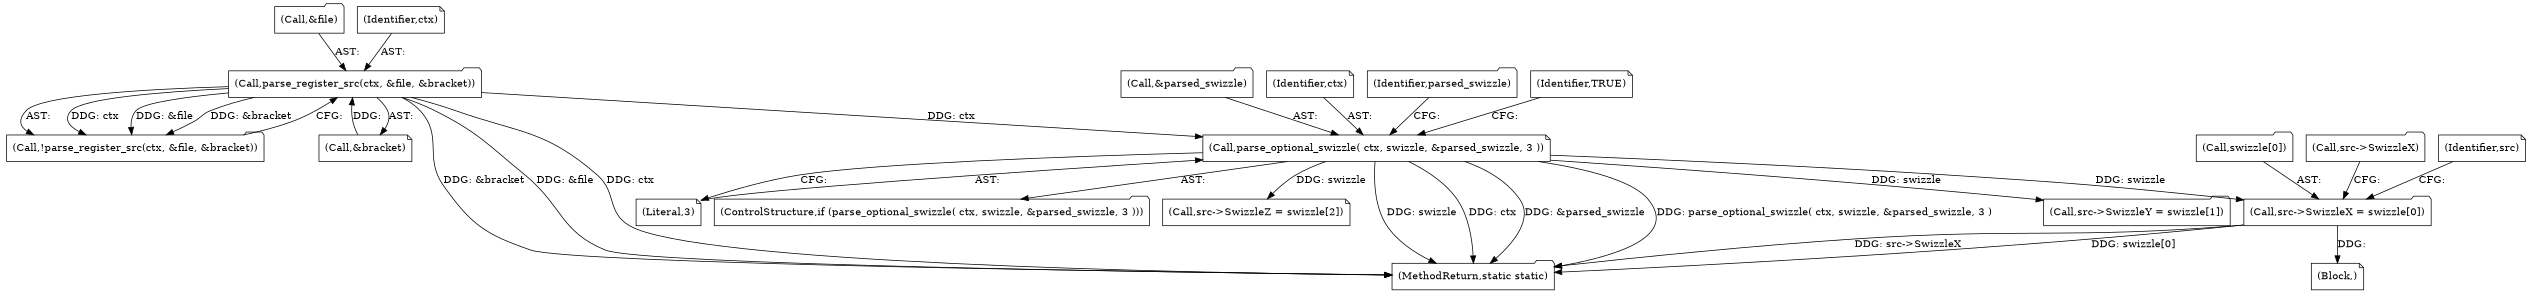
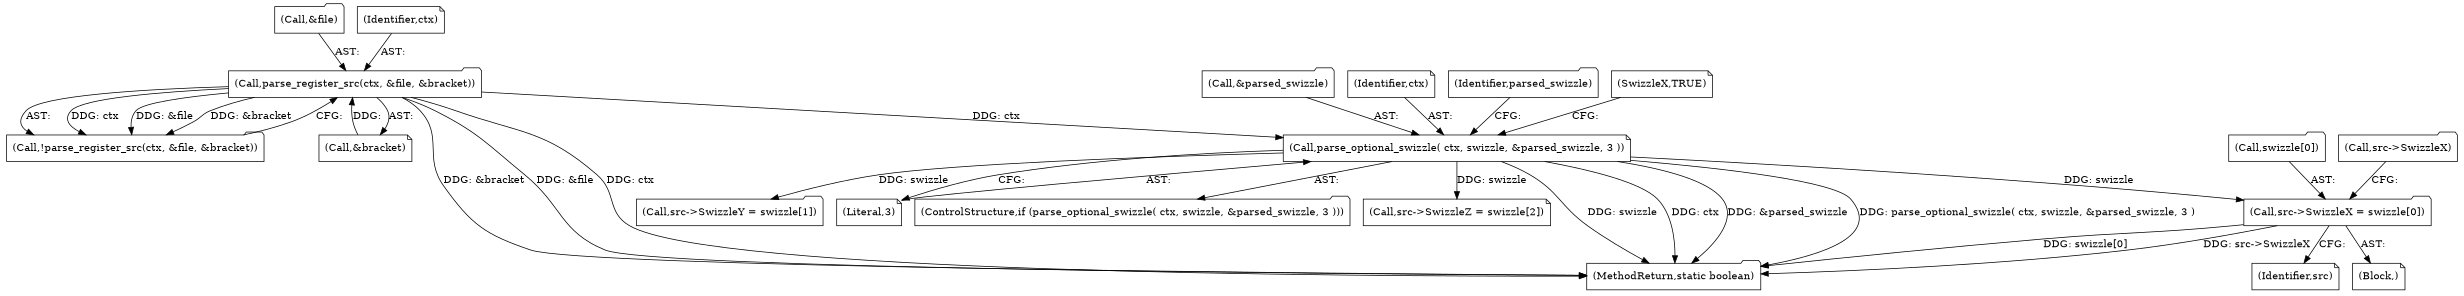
(1582, 84) -> (1662, 84)
(2413, 179) -> (2319, 241)
(2353, 244) -> (2375, 244)
(1473, 277) -> (1674, 277)
